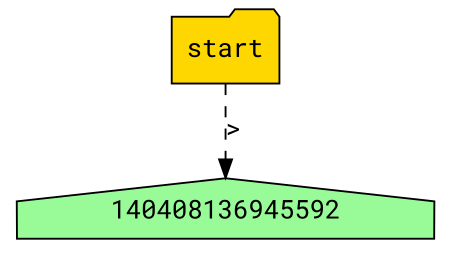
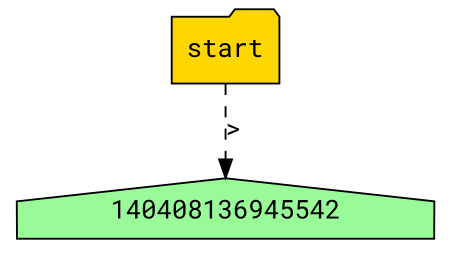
(226, 212) -> (226, 212)
